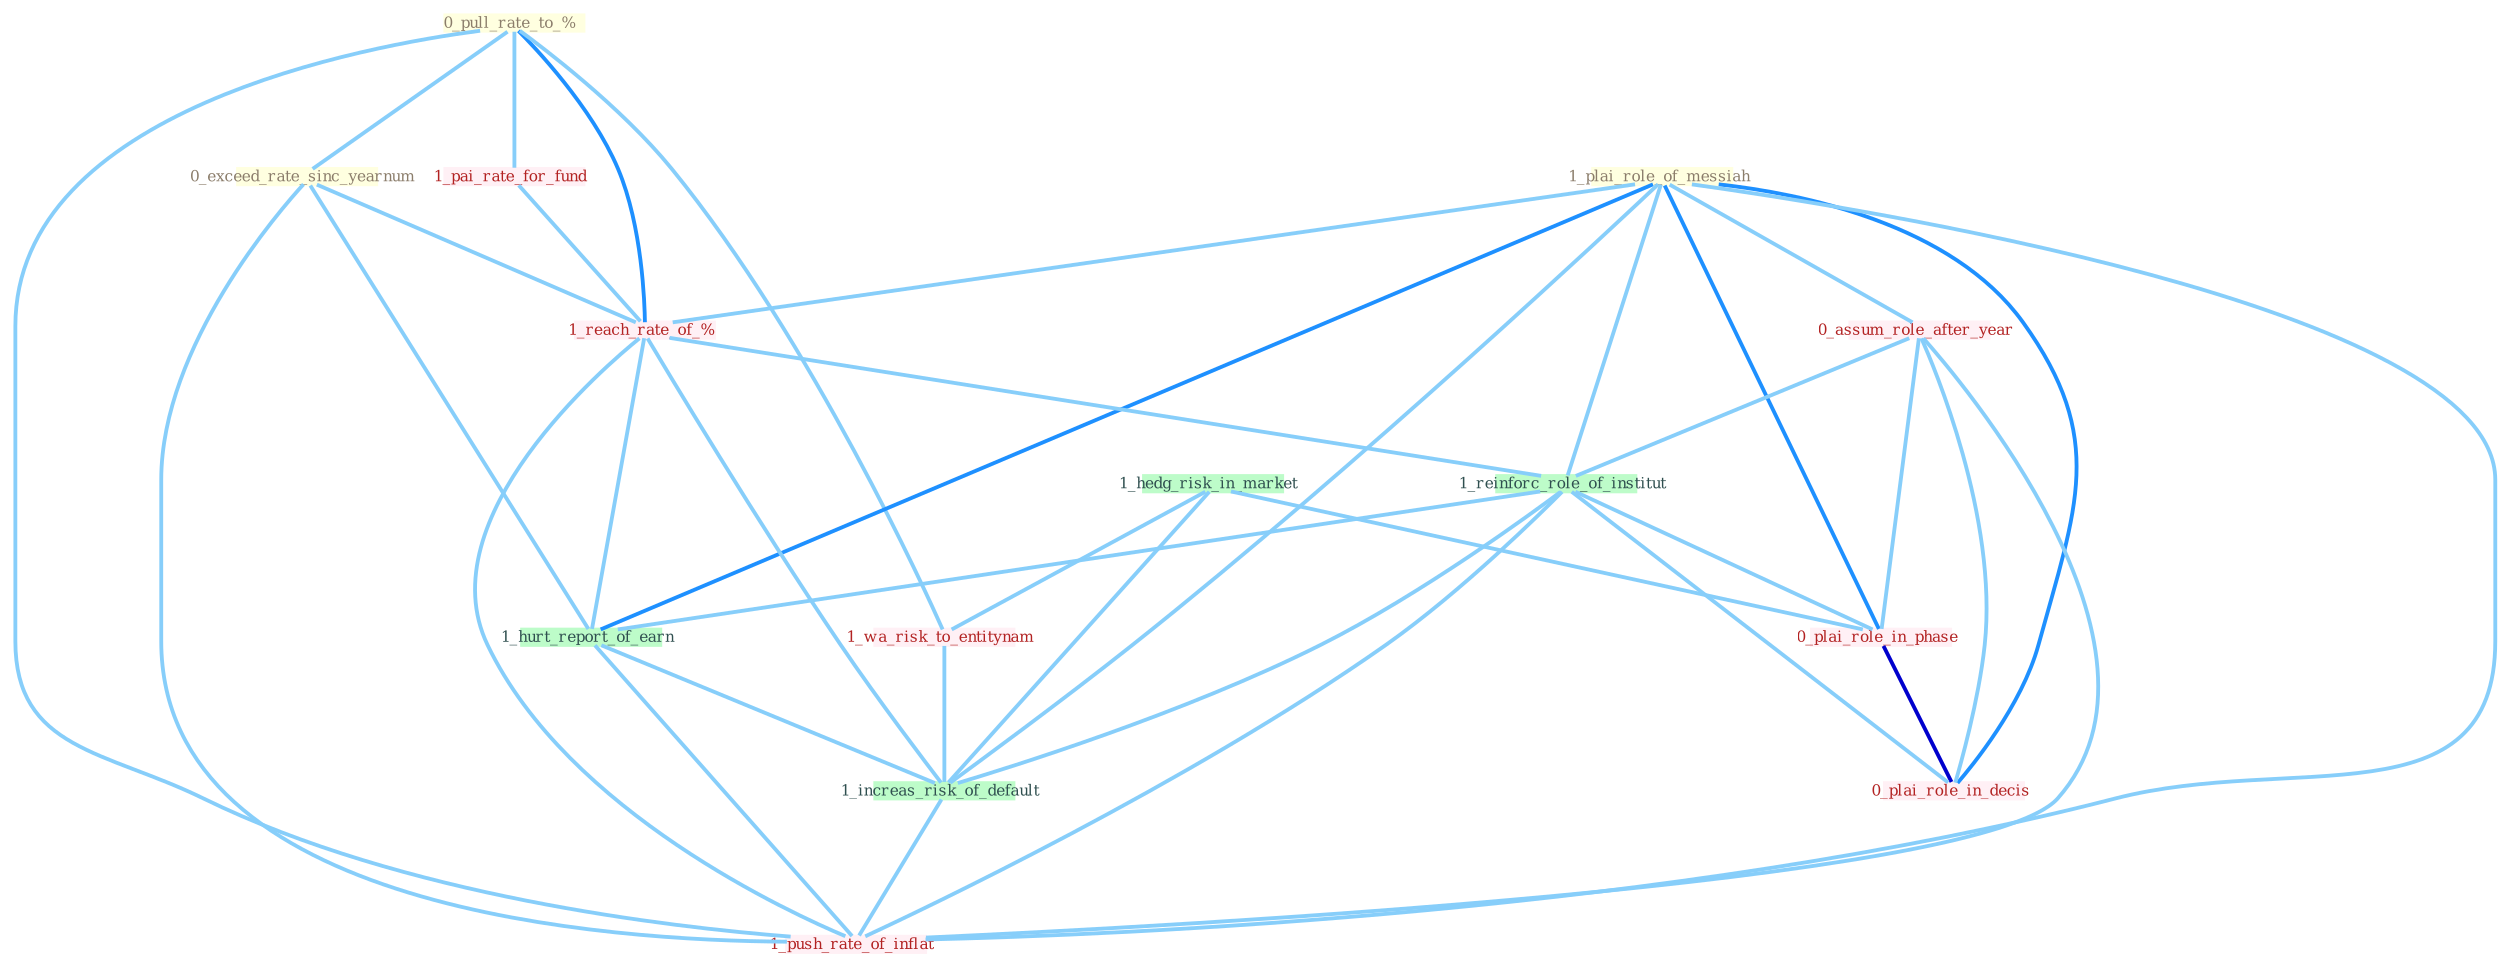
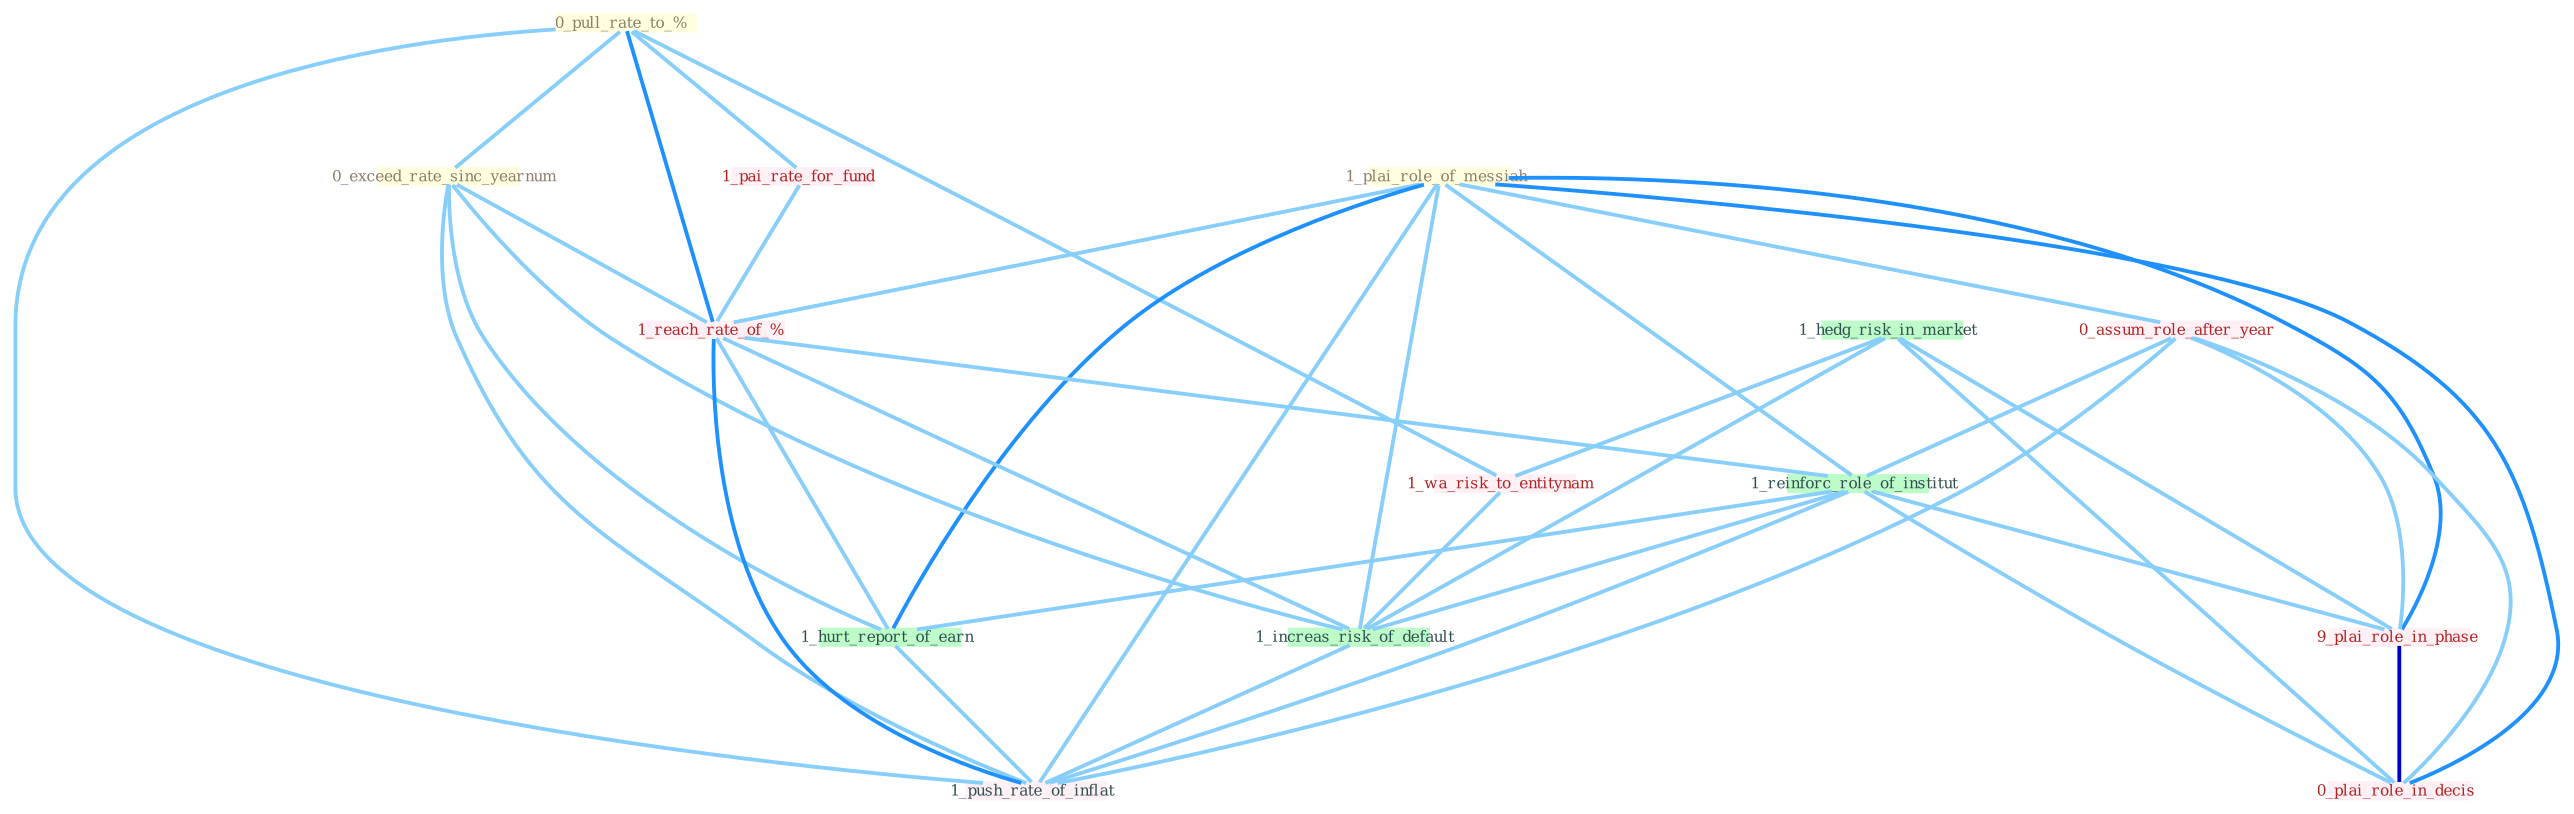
none -> (2109, 528)
(1881, 637) -> (2399, 637)
(515, 690) -> (776, 626)
(768, 714) -> (863, 469)
(856, 944) -> (1036, 791)
